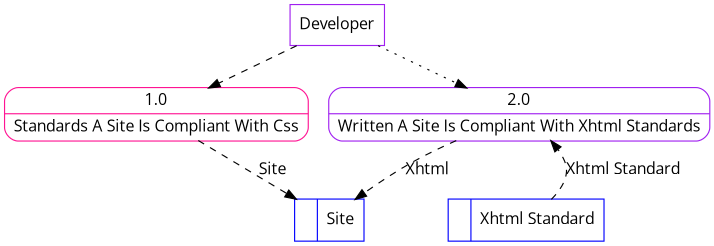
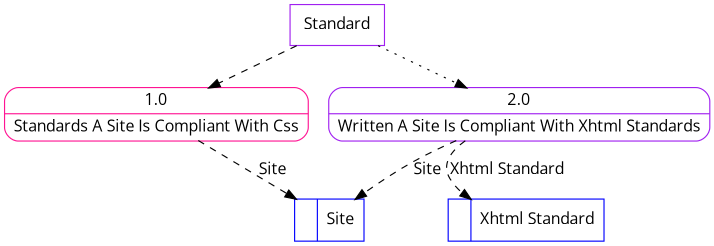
(337, 25) -> (337, 25)
(428, 170) -> (428, 170)
(566, 176) -> (447, 166)
